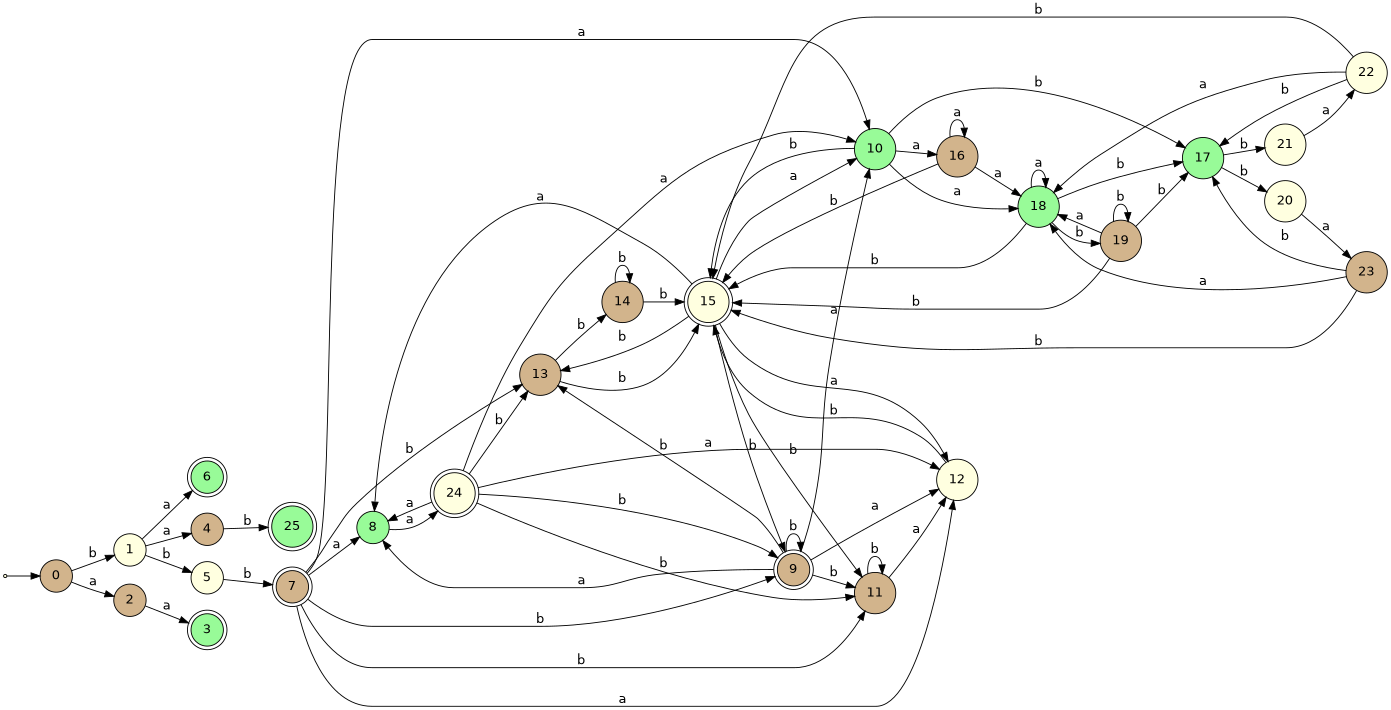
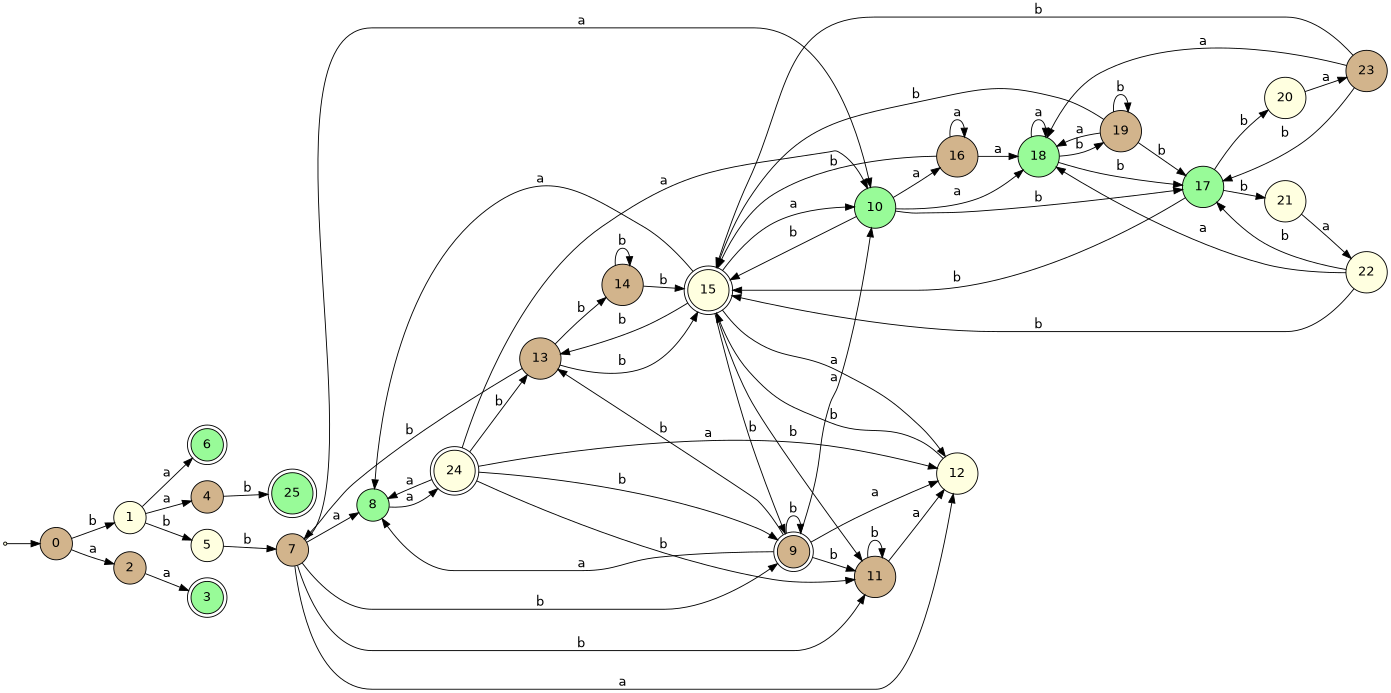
(888, 268) -> (973, 284)
(398, 468) -> (409, 441)
(292, 587) -> (292, 550)
